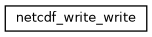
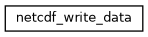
(76, 19) -> (74, 19)
